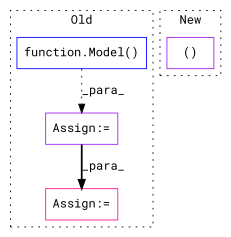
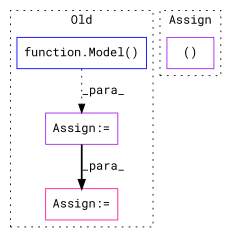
(190, 20) -> (190, 20)
